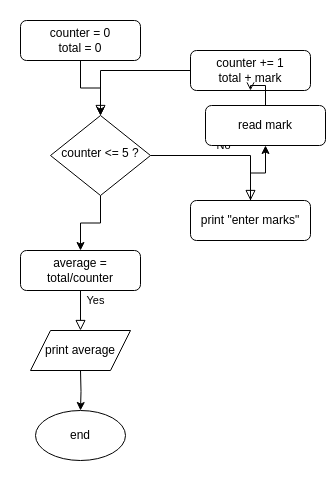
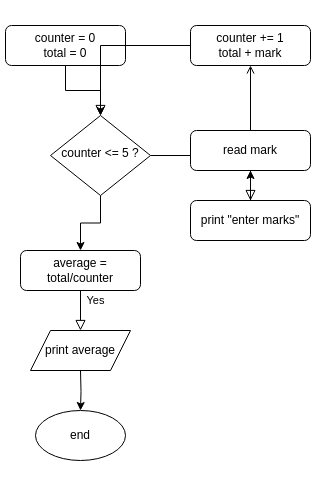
(81, 41) -> (66, 46)
(251, 71) -> (251, 46)
(266, 126) -> (251, 151)
